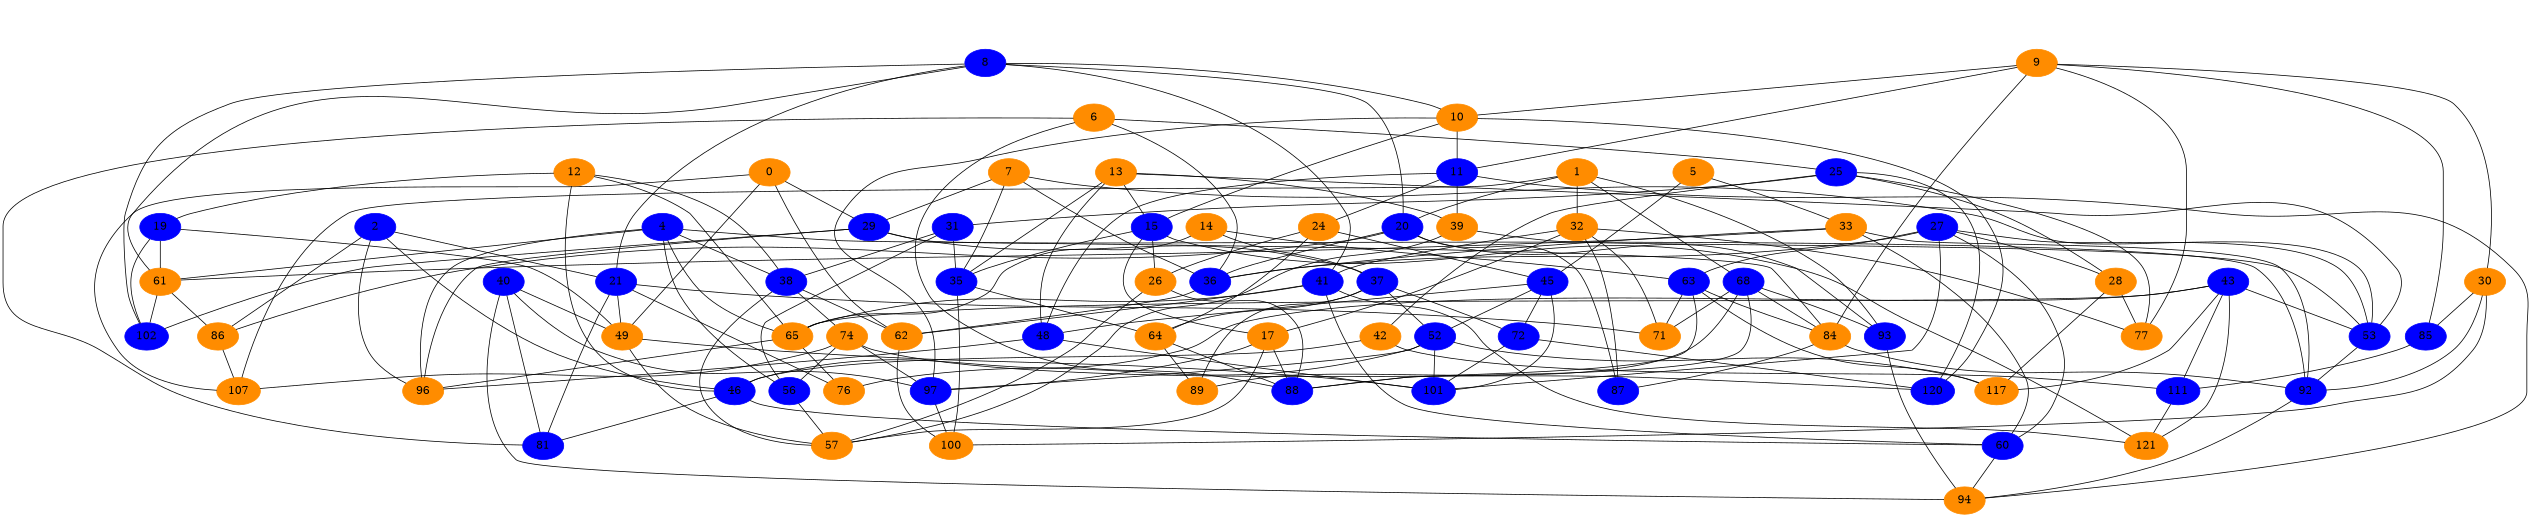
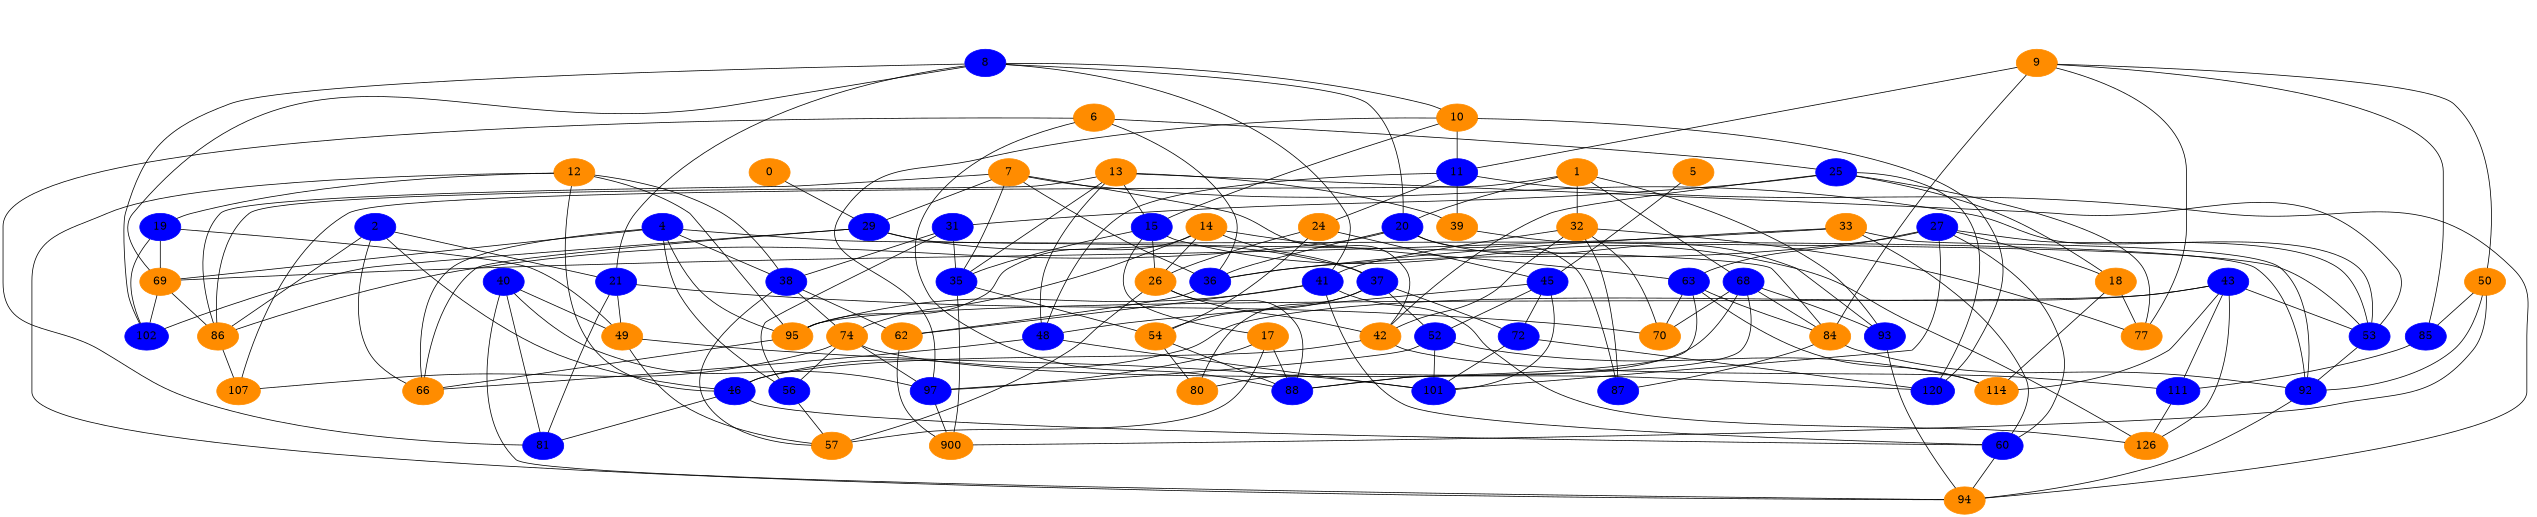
(1747, 90) -> none
(264, 191) -> none
none -> (546, 191)
none -> (614, 192)
(1797, 207) -> none
none -> (1252, 221)
(696, 254) -> none
none -> (1181, 254)
(821, 264) -> none
(1453, 278) -> (1491, 293)
(160, 282) -> (160, 282)
(2116, 282) -> (2116, 282)
(2485, 282) -> (2485, 282)
none -> (1029, 290)
none -> (1299, 319)
(792, 336) -> (792, 336)
(1112, 336) -> none
(1156, 336) -> (1156, 336)
(1660, 336) -> (1660, 336)
(423, 391) -> (423, 391)
(844, 391) -> none
(1197, 391) -> (1197, 391)
(1997, 391) -> (1997, 391)
(951, 446) -> (951, 446)
(2146, 446) -> (2146, 446)
none -> (519, 466)
